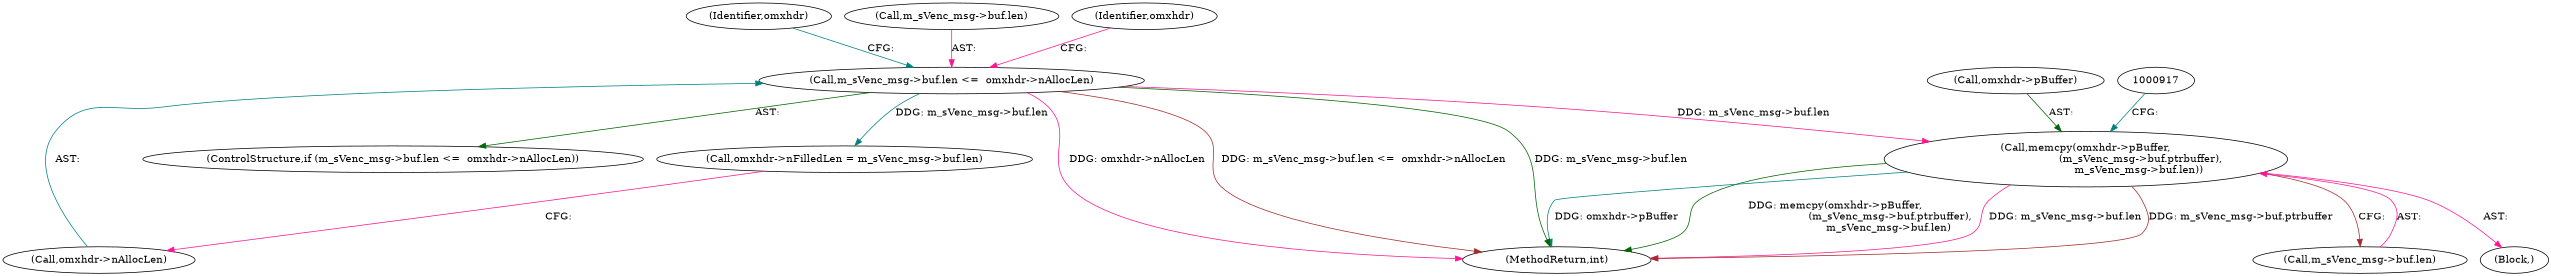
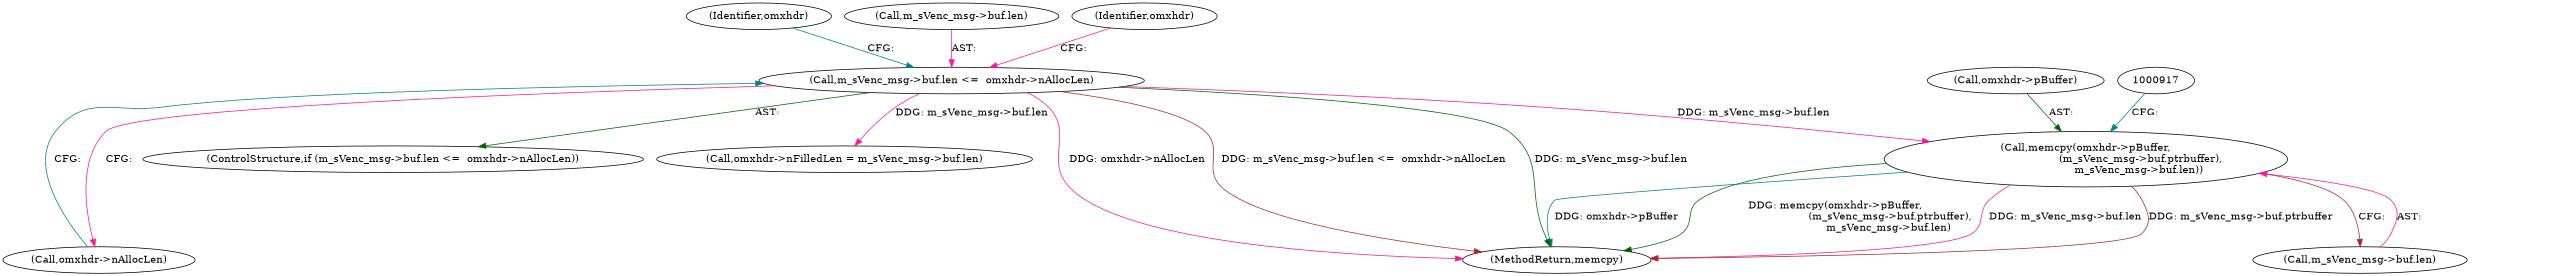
(887, 114) -> (887, 114)
(69, 159) -> (69, 159)
(469, 211) -> (383, 101)
(1557, 260) -> (1557, 260)
(2514, 260) -> none
